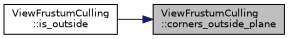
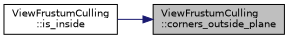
(61, 19) -> (61, 19)
